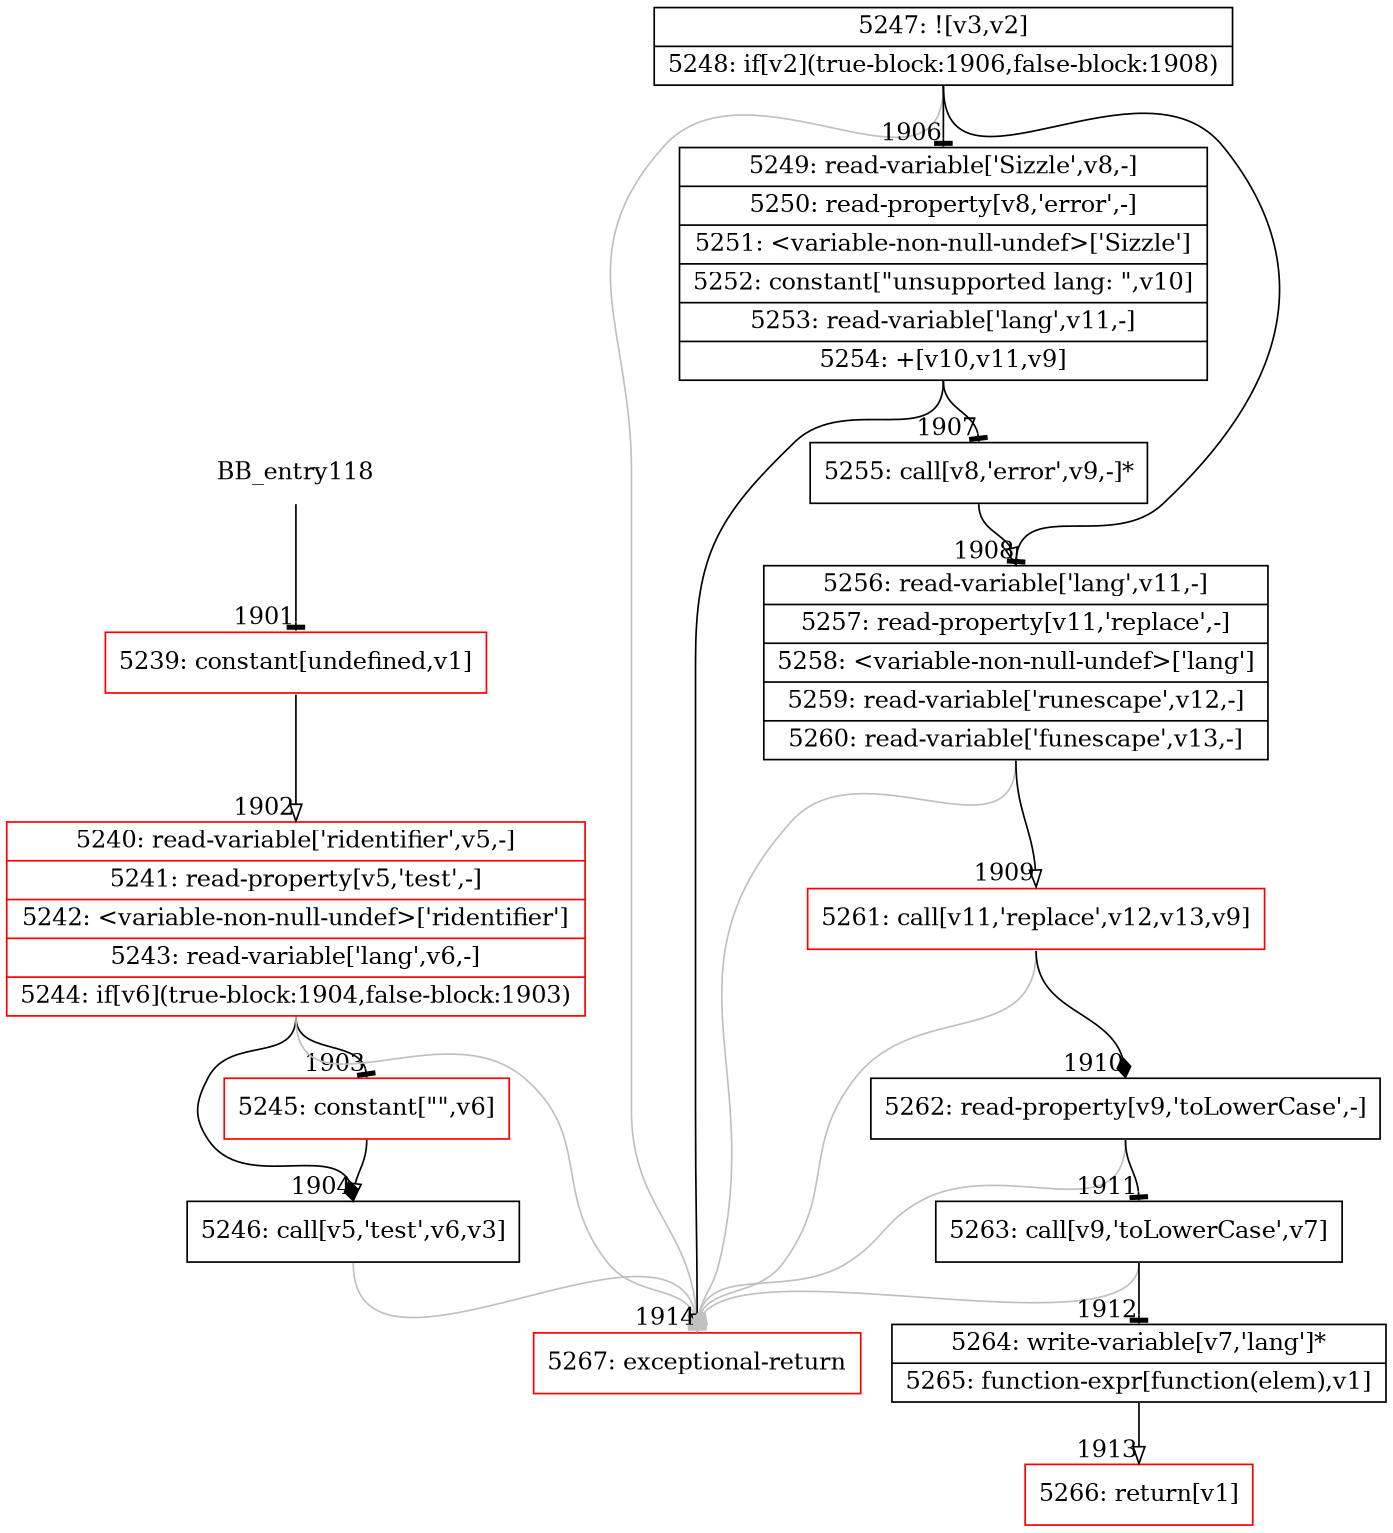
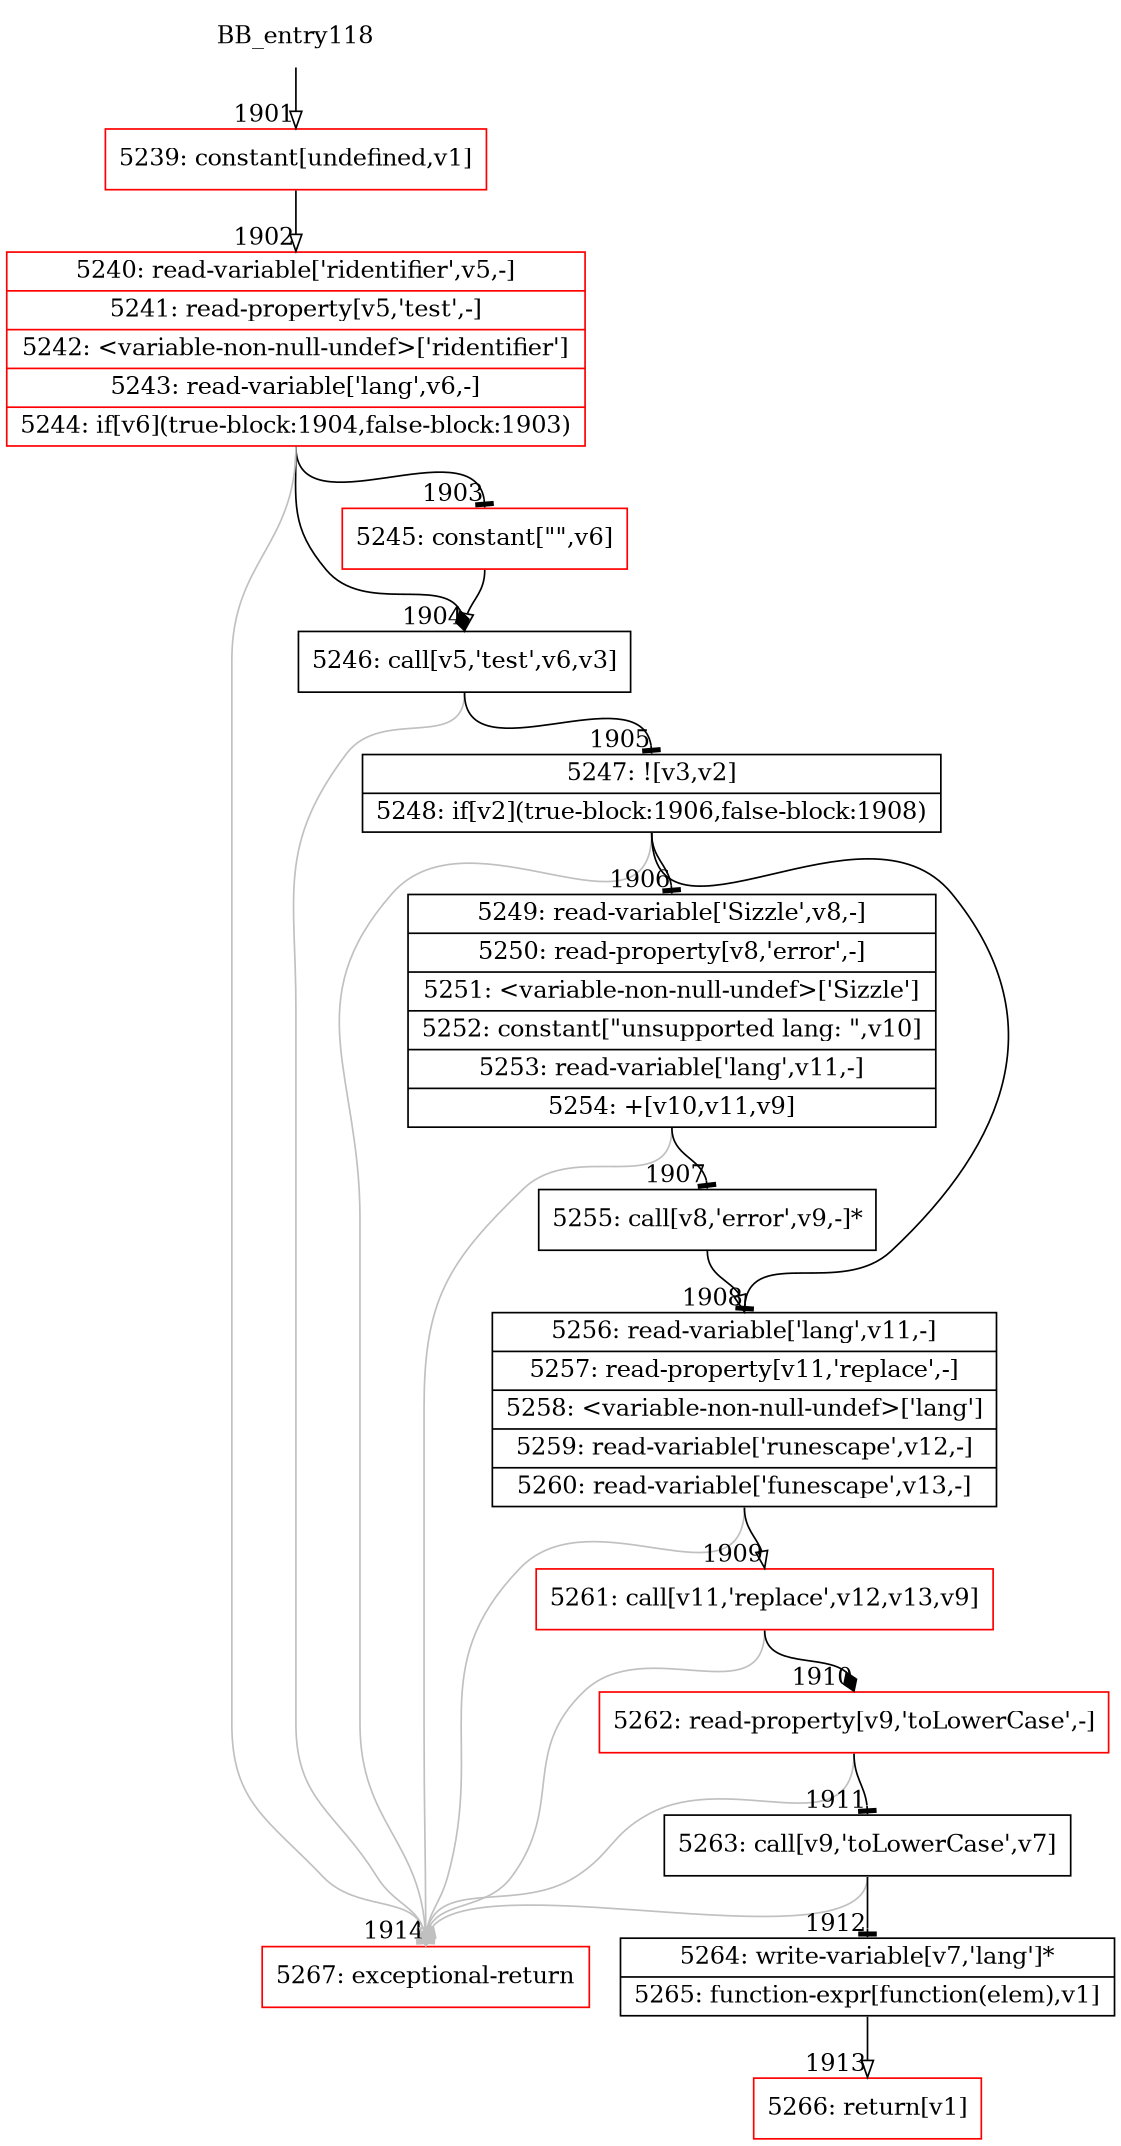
(296, 563) -> (296, 89)
none -> (554, 724)
(696, 774) -> (424, 1455)
(1125, 1109) -> (854, 1722)
